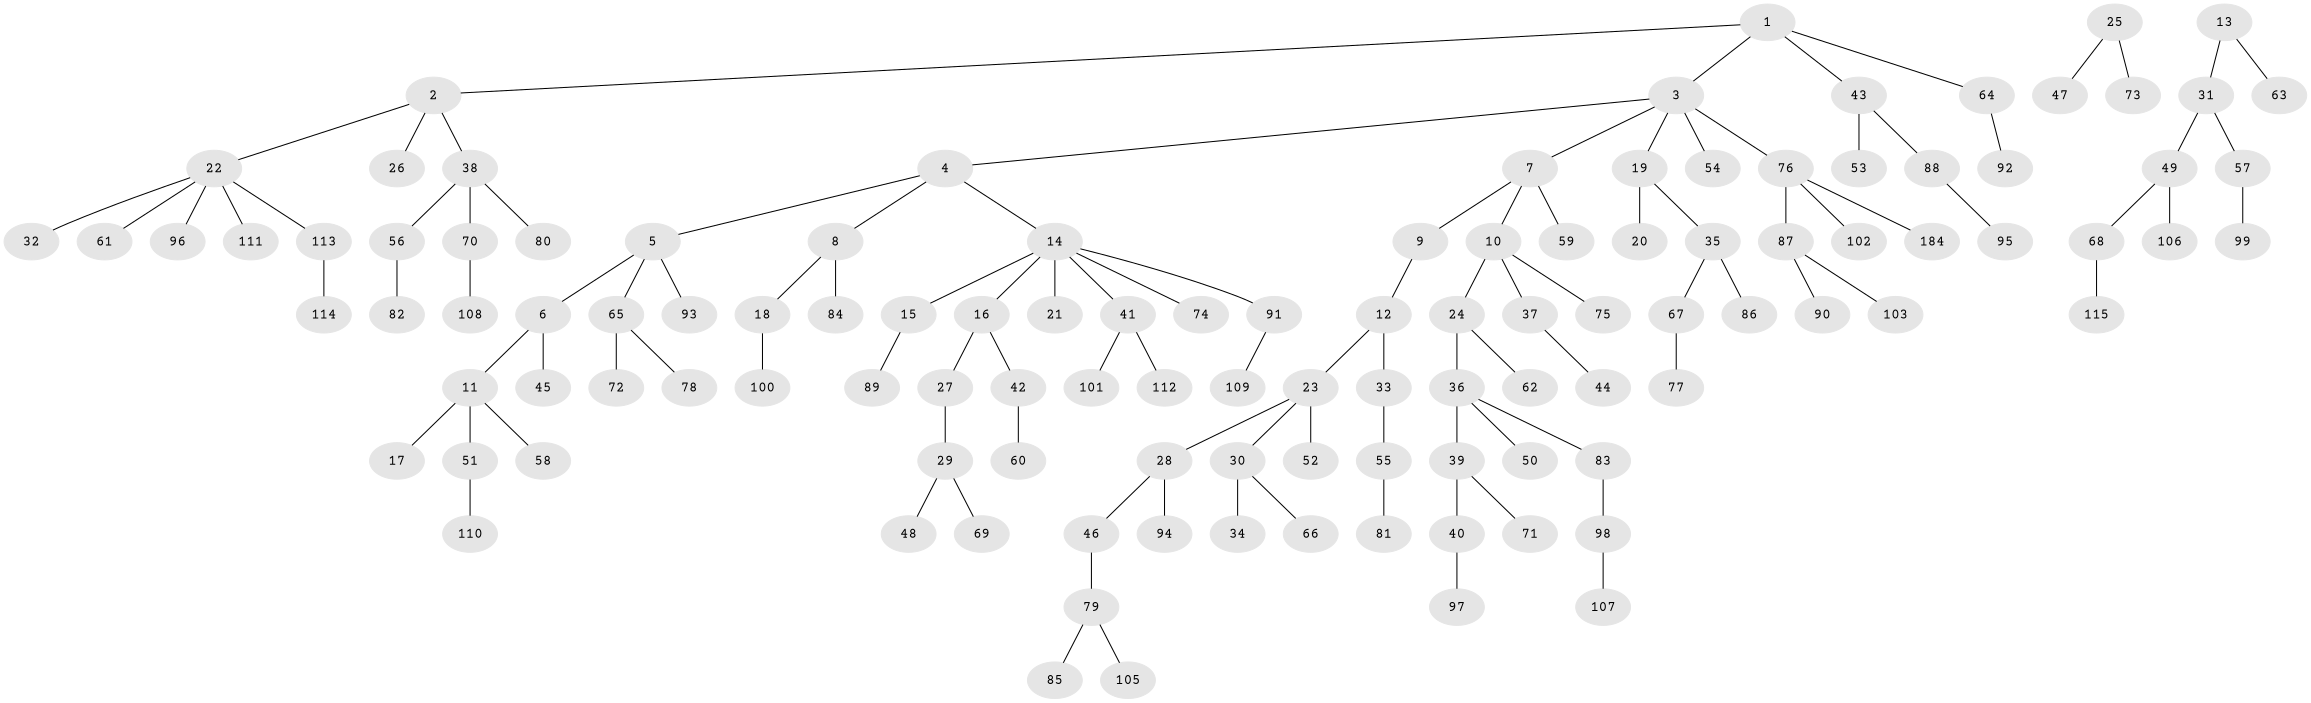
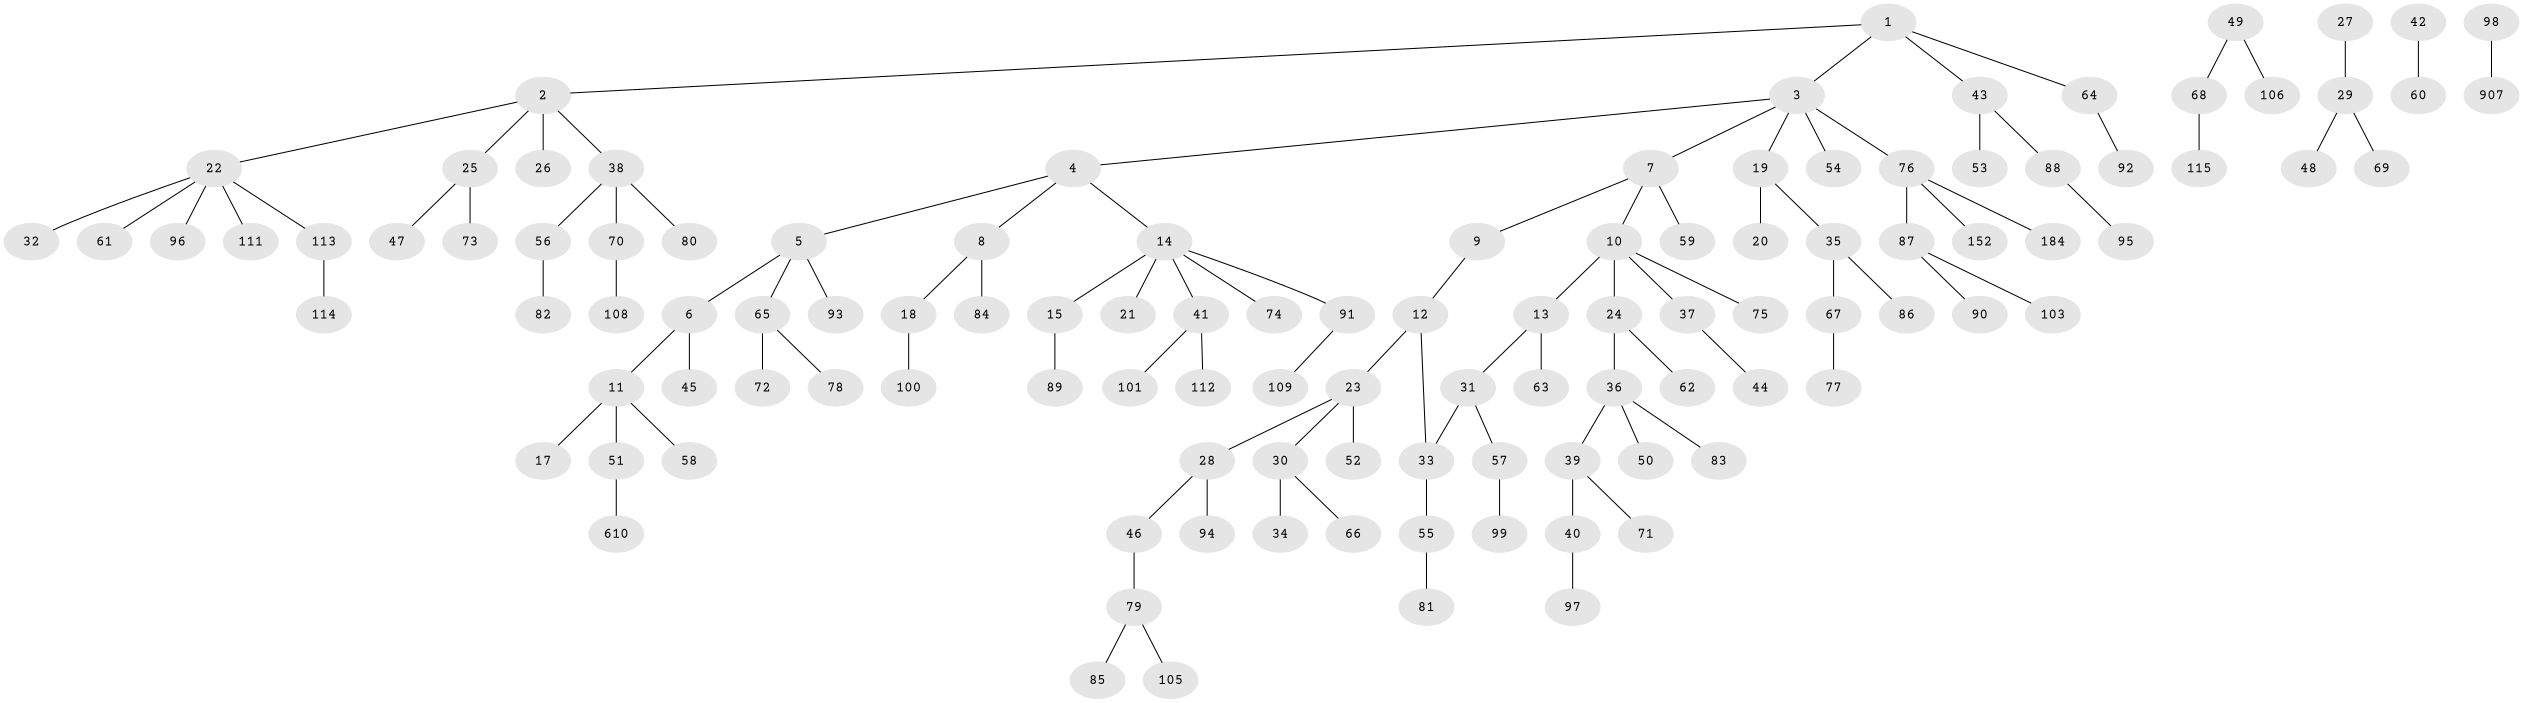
none -> (507, 132)
(2188, 132) -> (1447, 424)
(1859, 242) -> (1980, 242)
none -> (1578, 278)
(982, 315) -> none
(1603, 498) -> none
(470, 534) -> (616, 534)
(1603, 607) -> (2491, 95)
